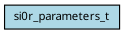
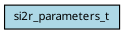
(62, 17) -> (62, 17)
